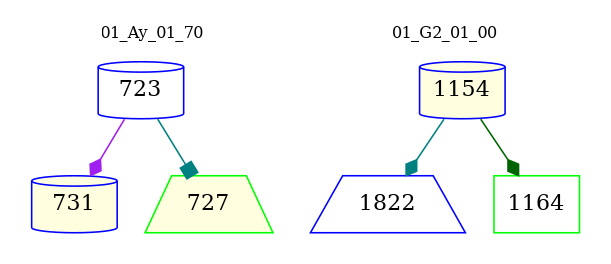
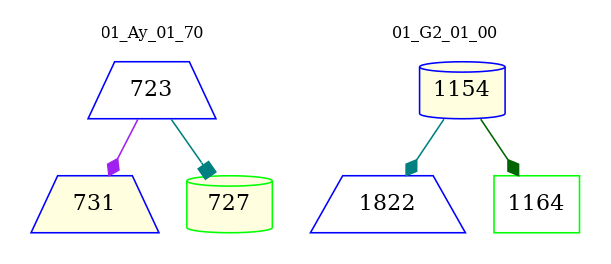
(141, 90) -> (152, 90)
(74, 204) -> (95, 204)
(209, 204) -> (230, 204)
